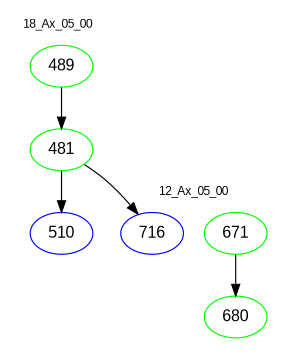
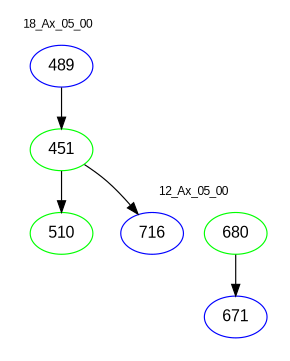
(62, 66) -> (62, 66)
(62, 150) -> (62, 150)
(62, 233) -> (62, 233)
(236, 233) -> (236, 317)
(236, 269) -> (236, 269)
